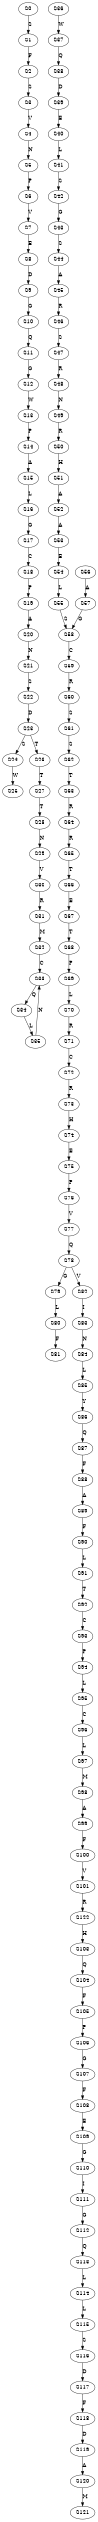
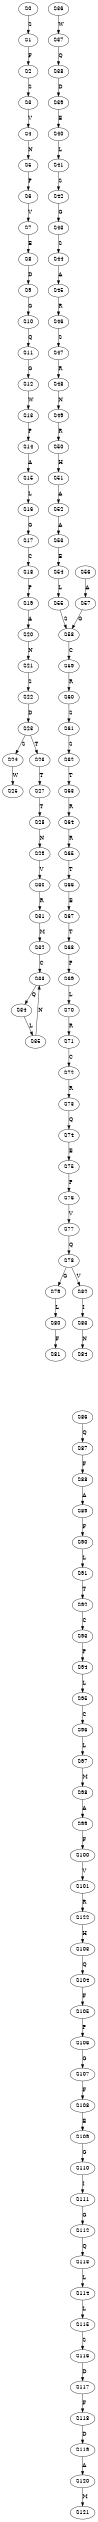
(71, 1120) -> (71, 1120)
(83, 1386) -> none
